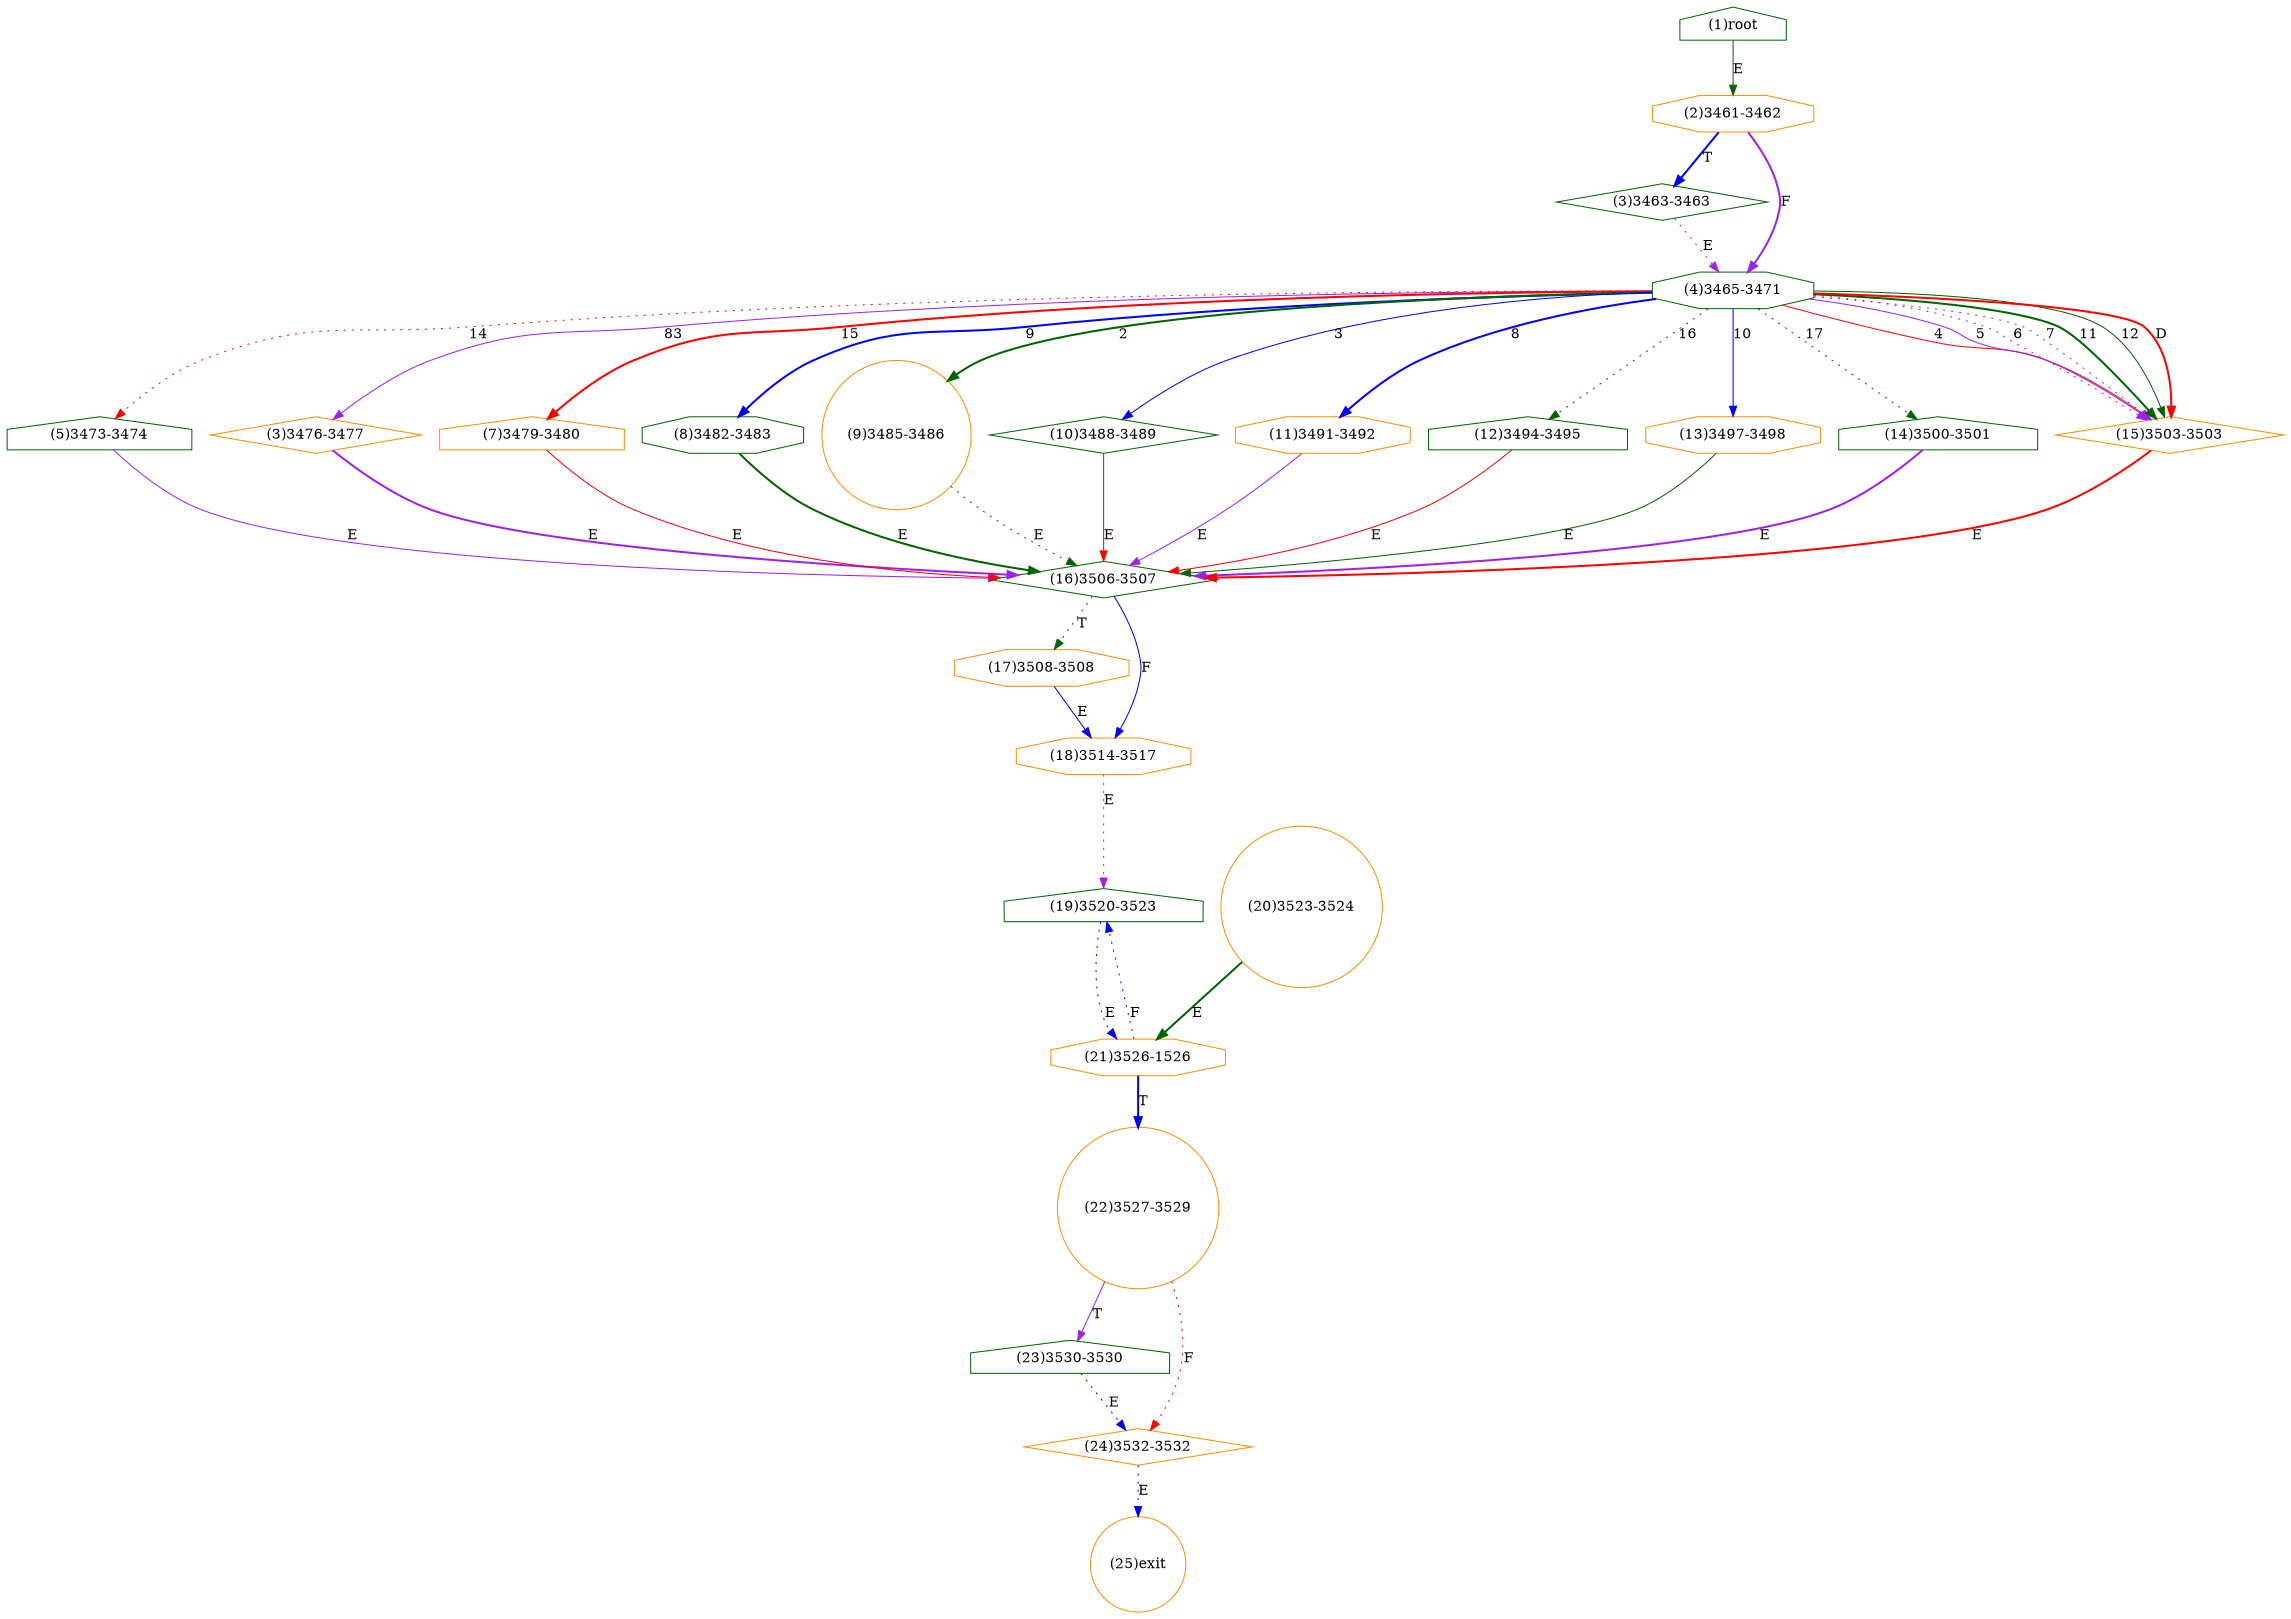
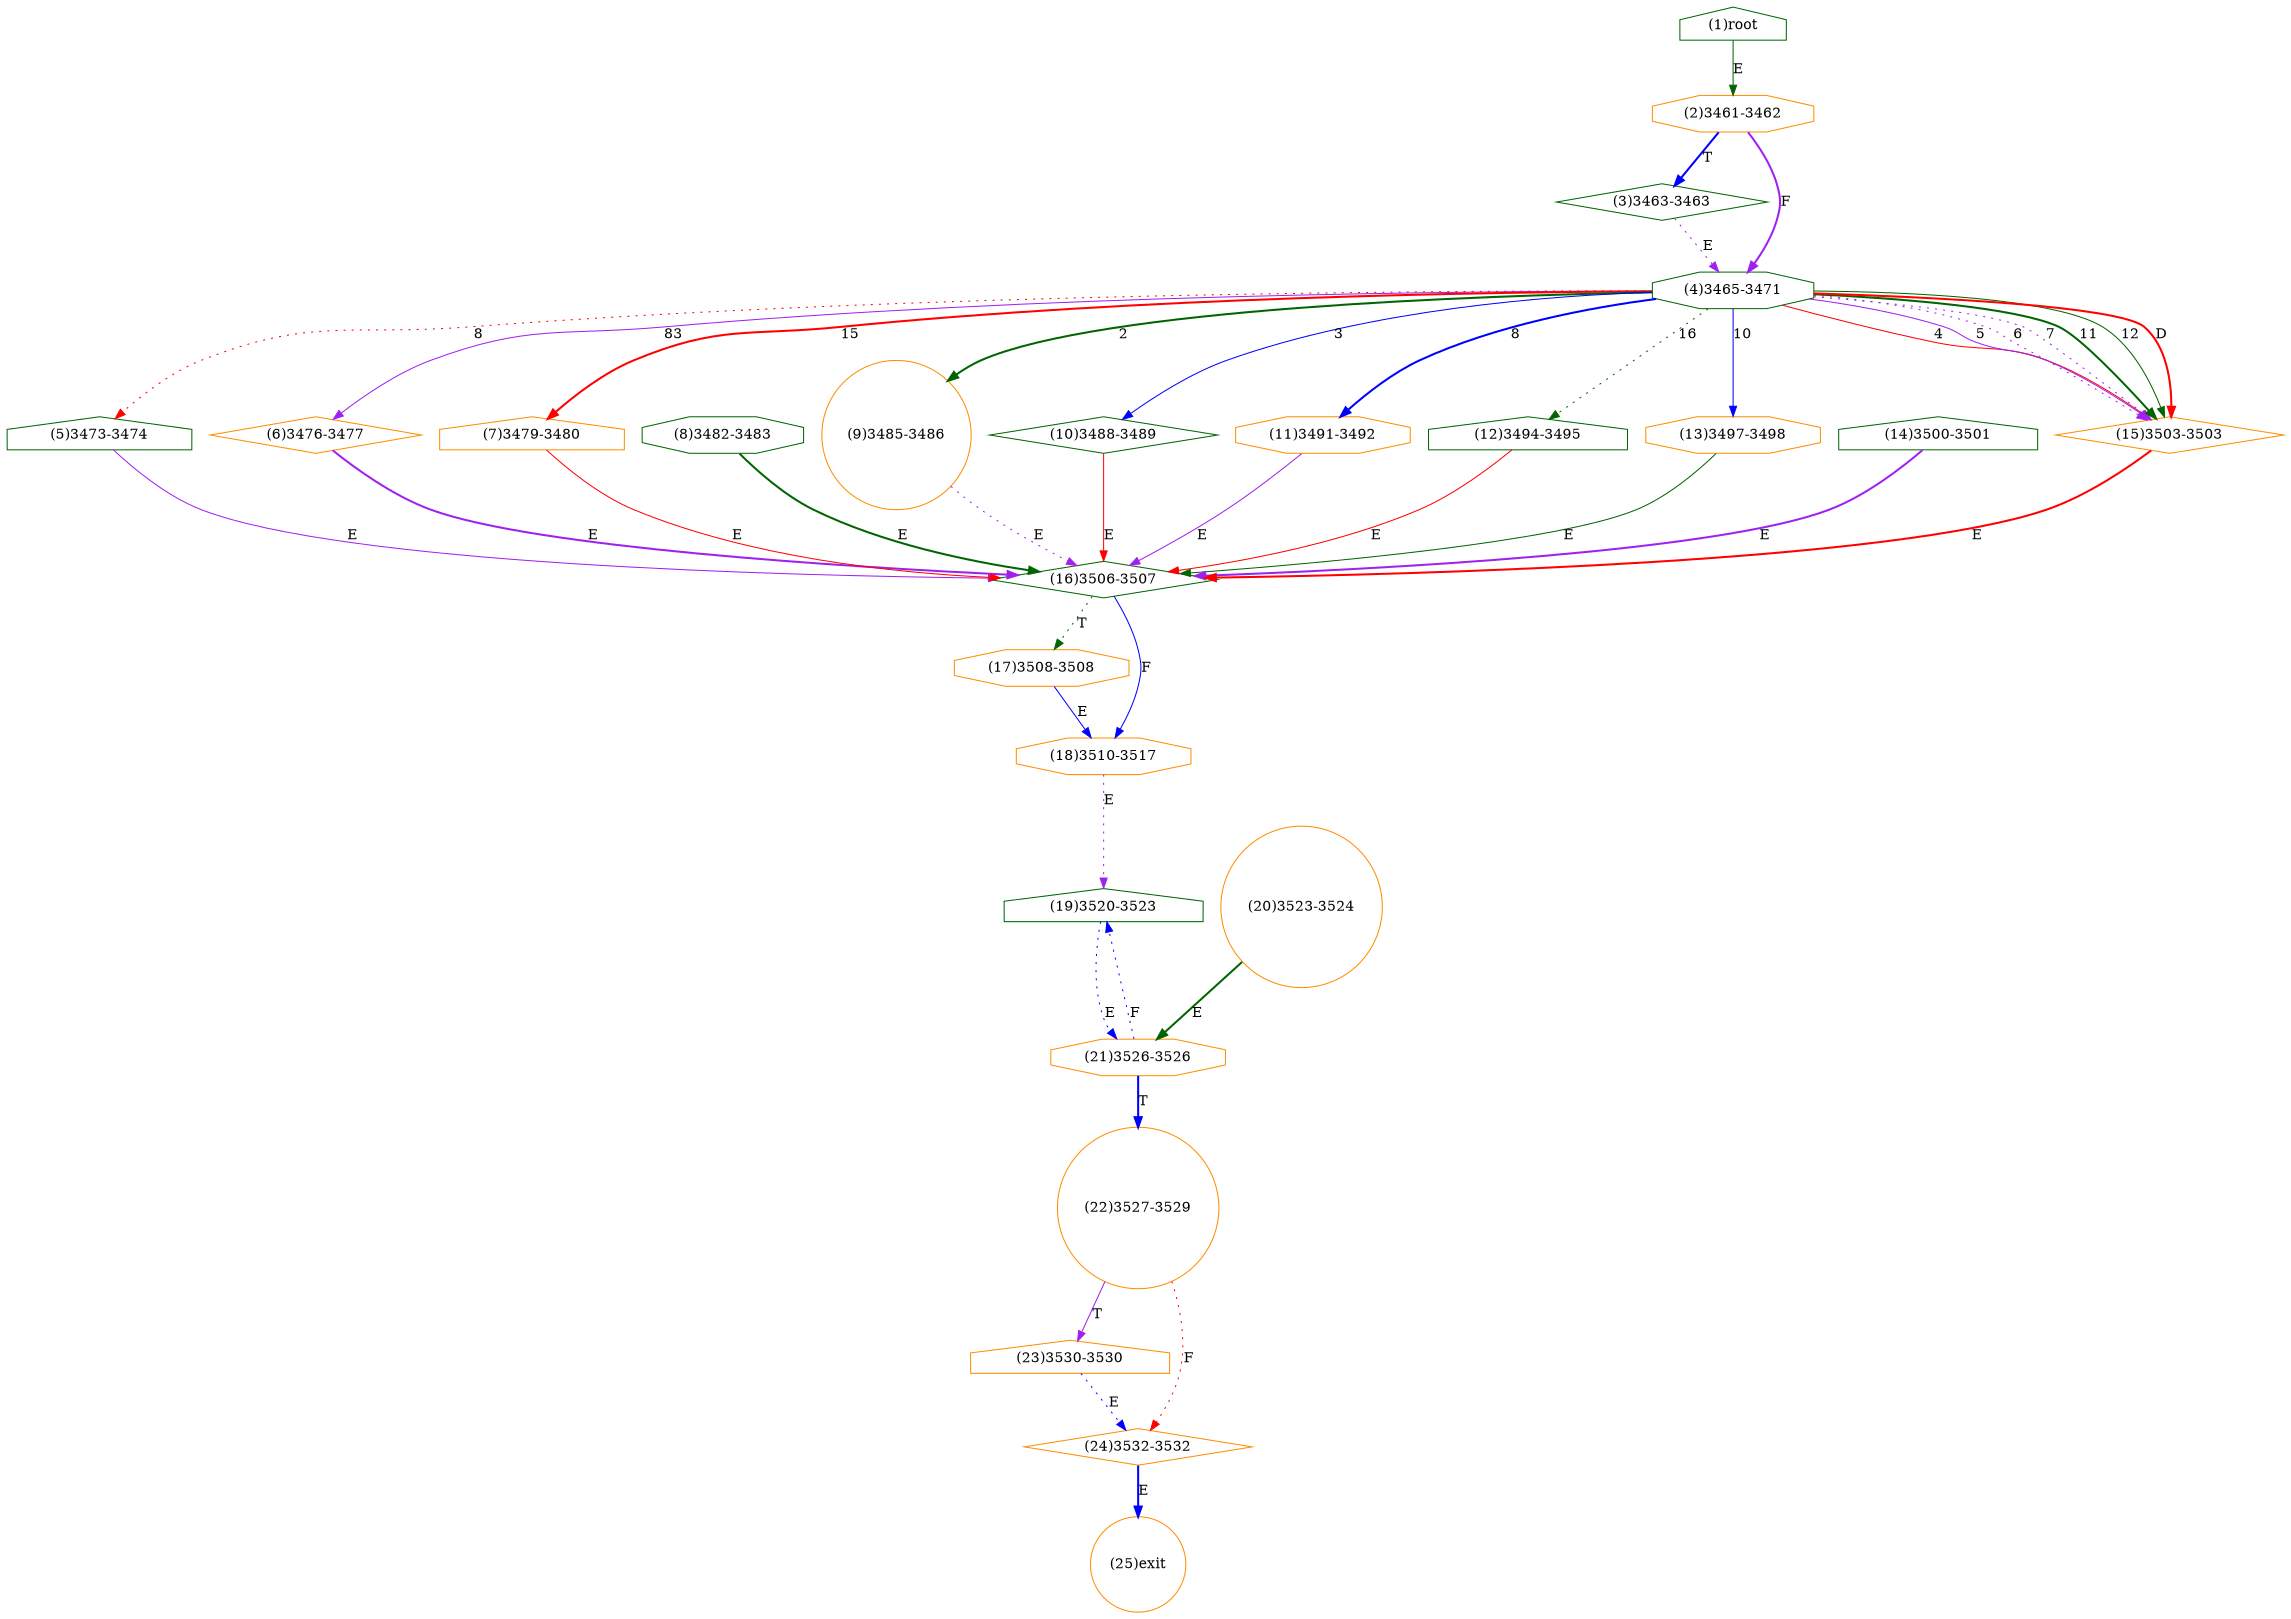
(1166, 315) -> none
(479, 335) -> (479, 335)
(1834, 361) -> none
(316, 435) -> (316, 435)
(1007, 527) -> (1007, 527)
(1104, 756) -> (1104, 756)
(1138, 1057) -> (1138, 1057)
(1070, 1359) -> (1070, 1359)
(1138, 1486) -> (1138, 1486)
